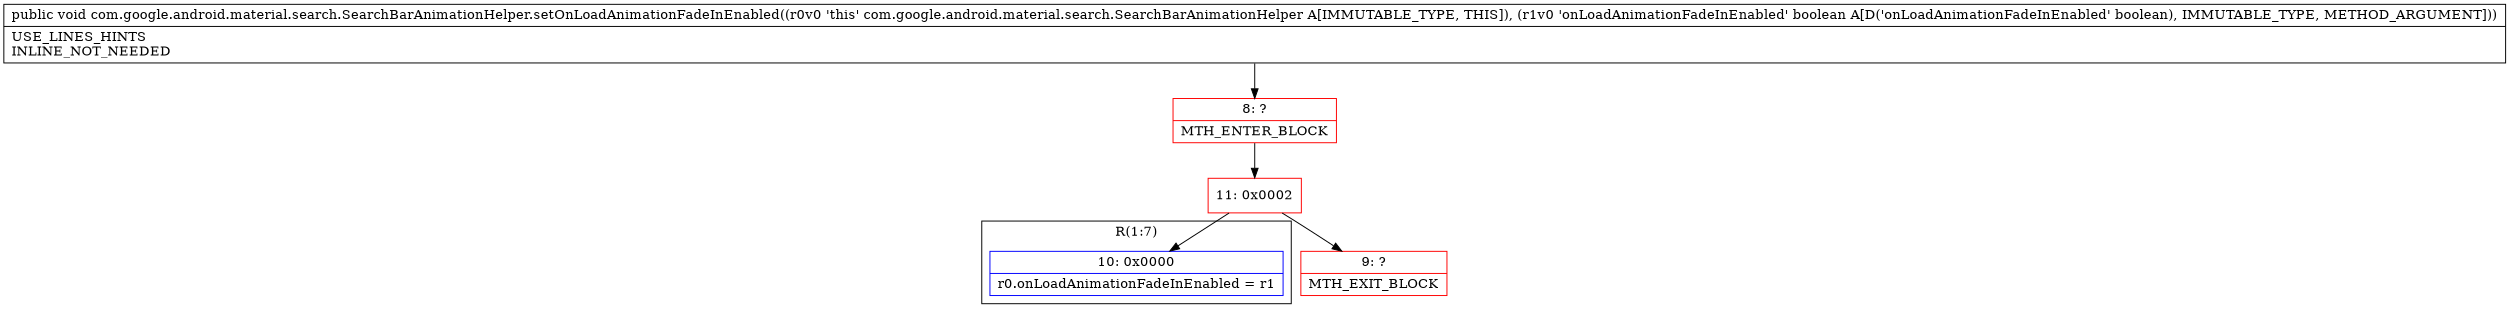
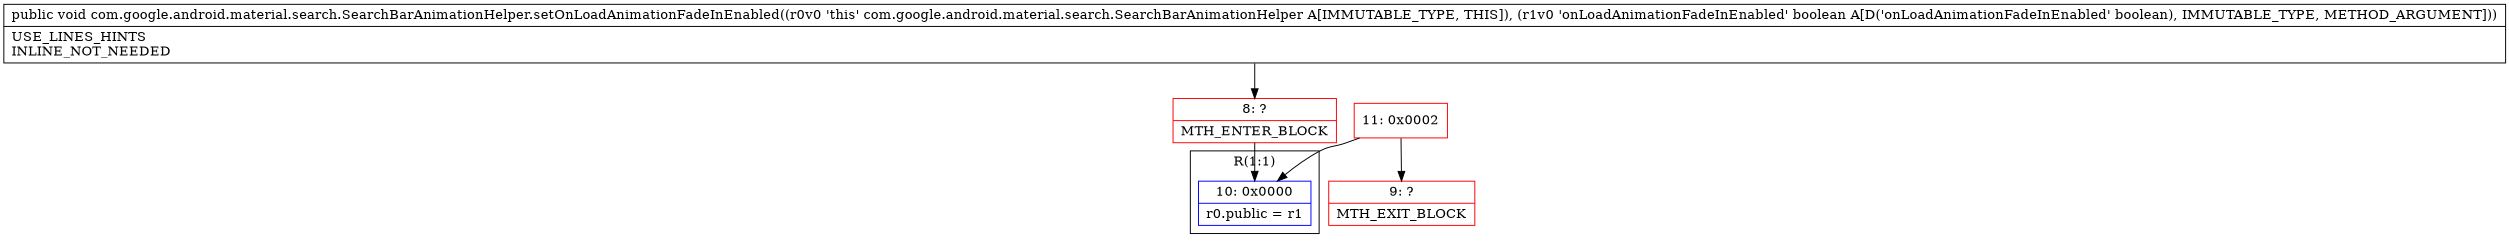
(1255, 156) -> (1255, 157)
(1137, 232) -> (1255, 162)
(1137, 284) -> (1255, 214)
